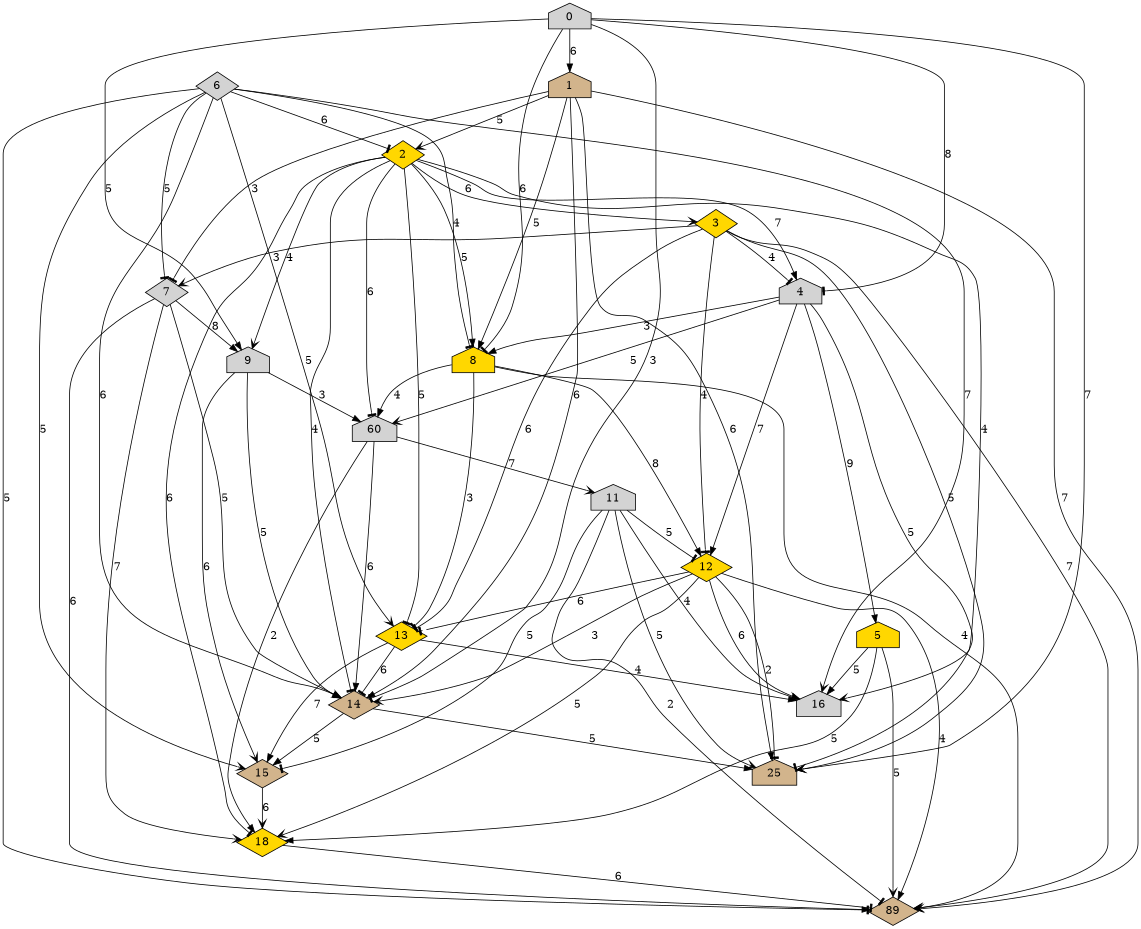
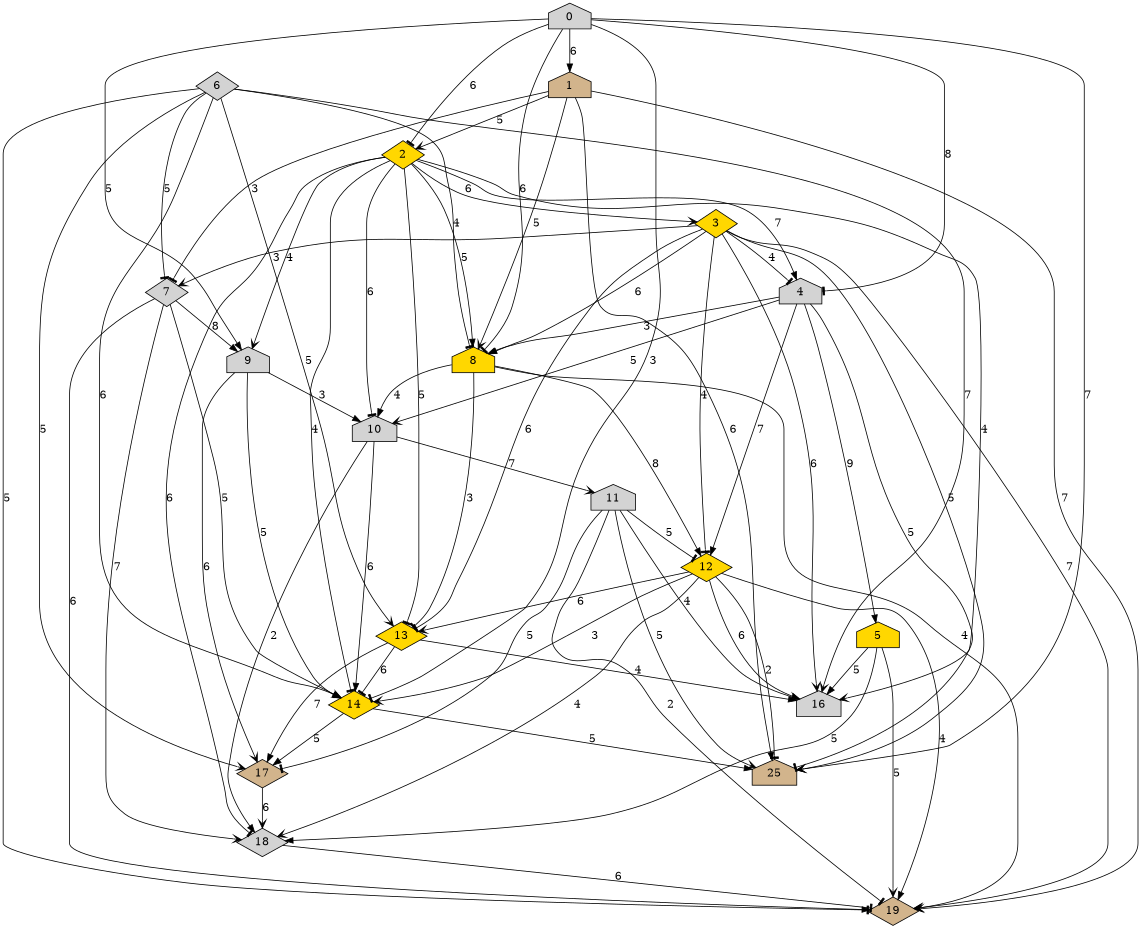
(308, 120) -> (471, 72)
(529, 221) -> (529, 221)
none -> (610, 294)
(375, 430) -> (375, 430)
(563, 430) -> none
none -> (807, 450)
(558, 600) -> (558, 600)
(354, 705) -> (354, 705)
(578, 705) -> (578, 705)
(262, 774) -> (262, 774)
(262, 842) -> (262, 842)
(893, 911) -> (893, 911)
